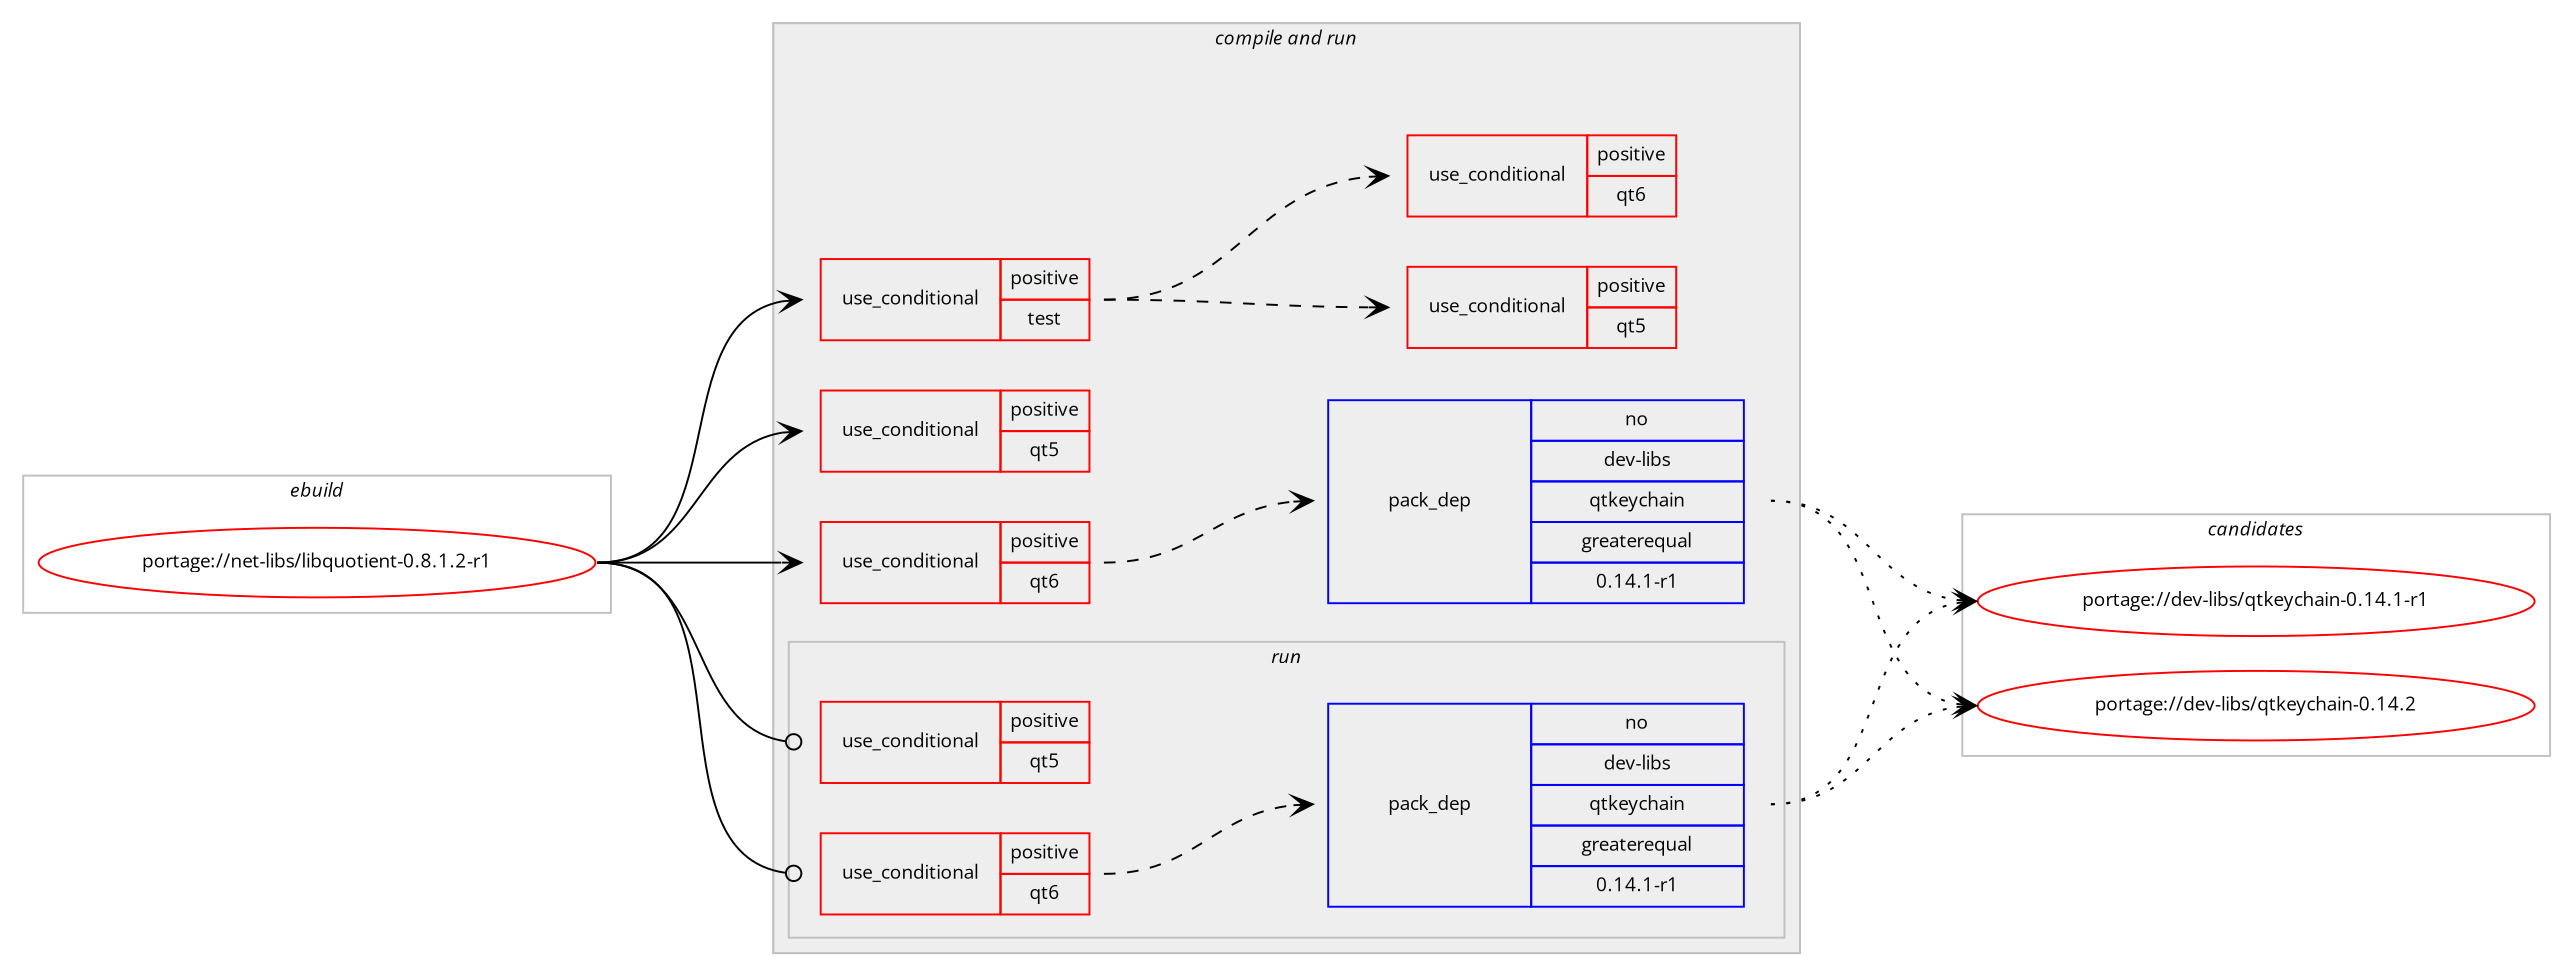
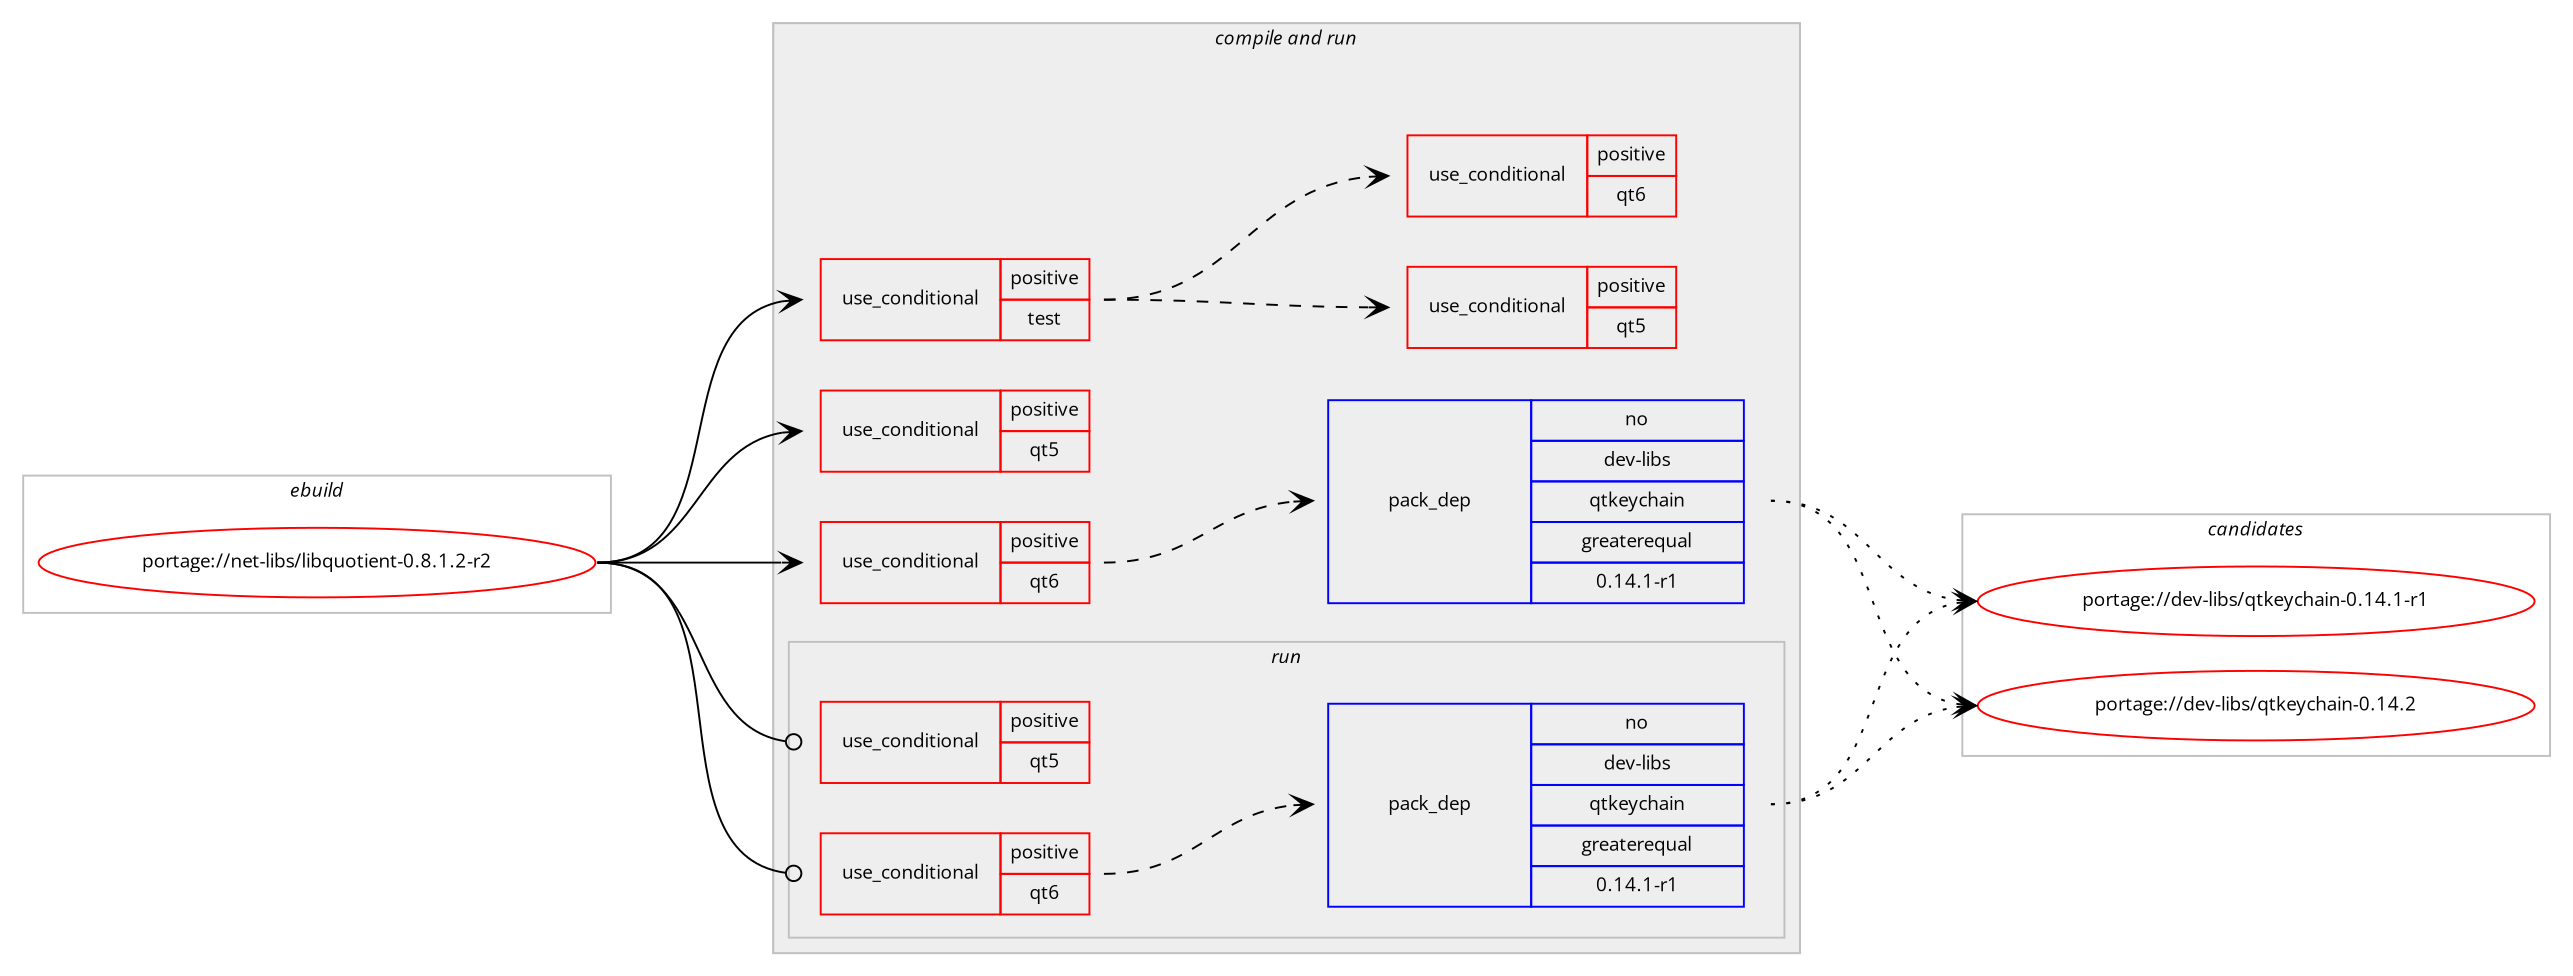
(317, 563) -> (317, 563)
